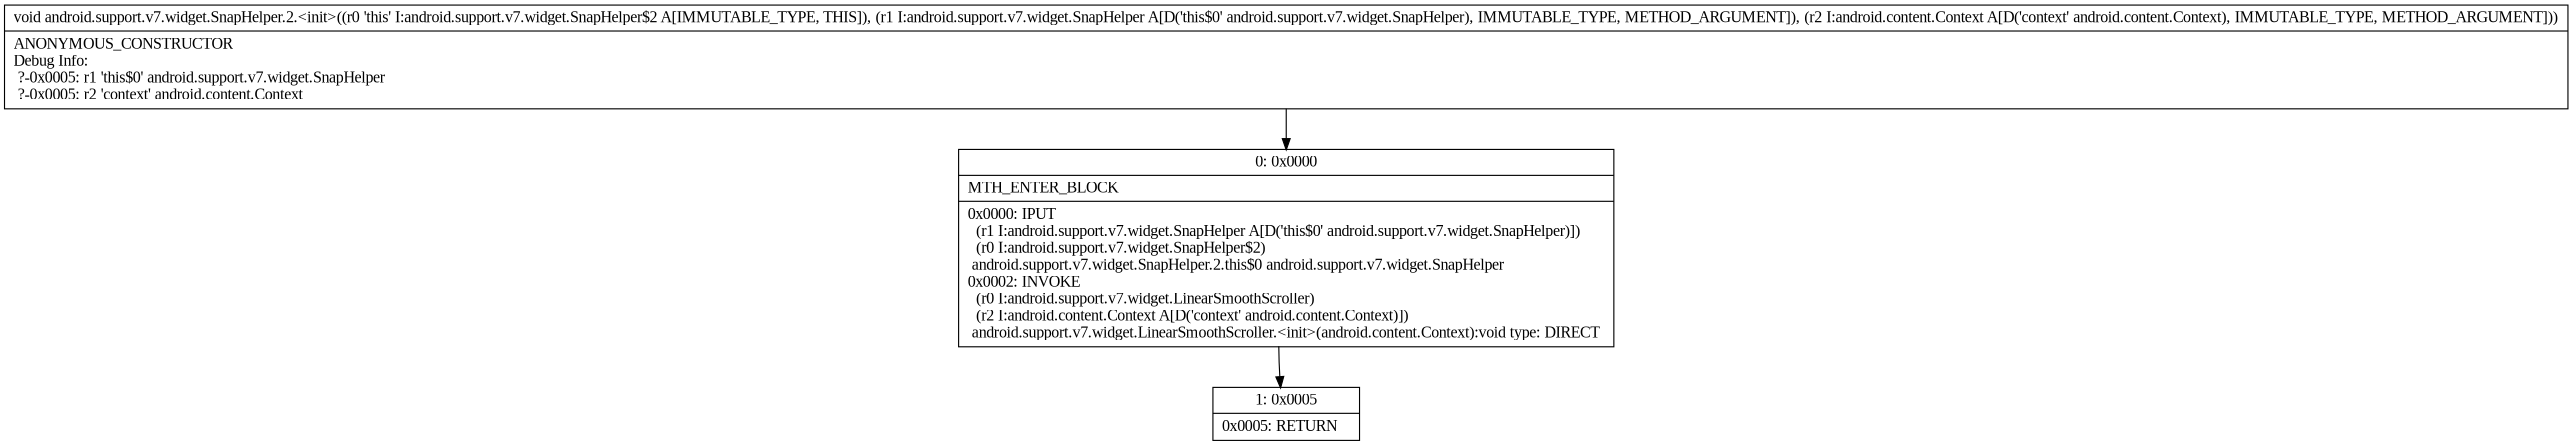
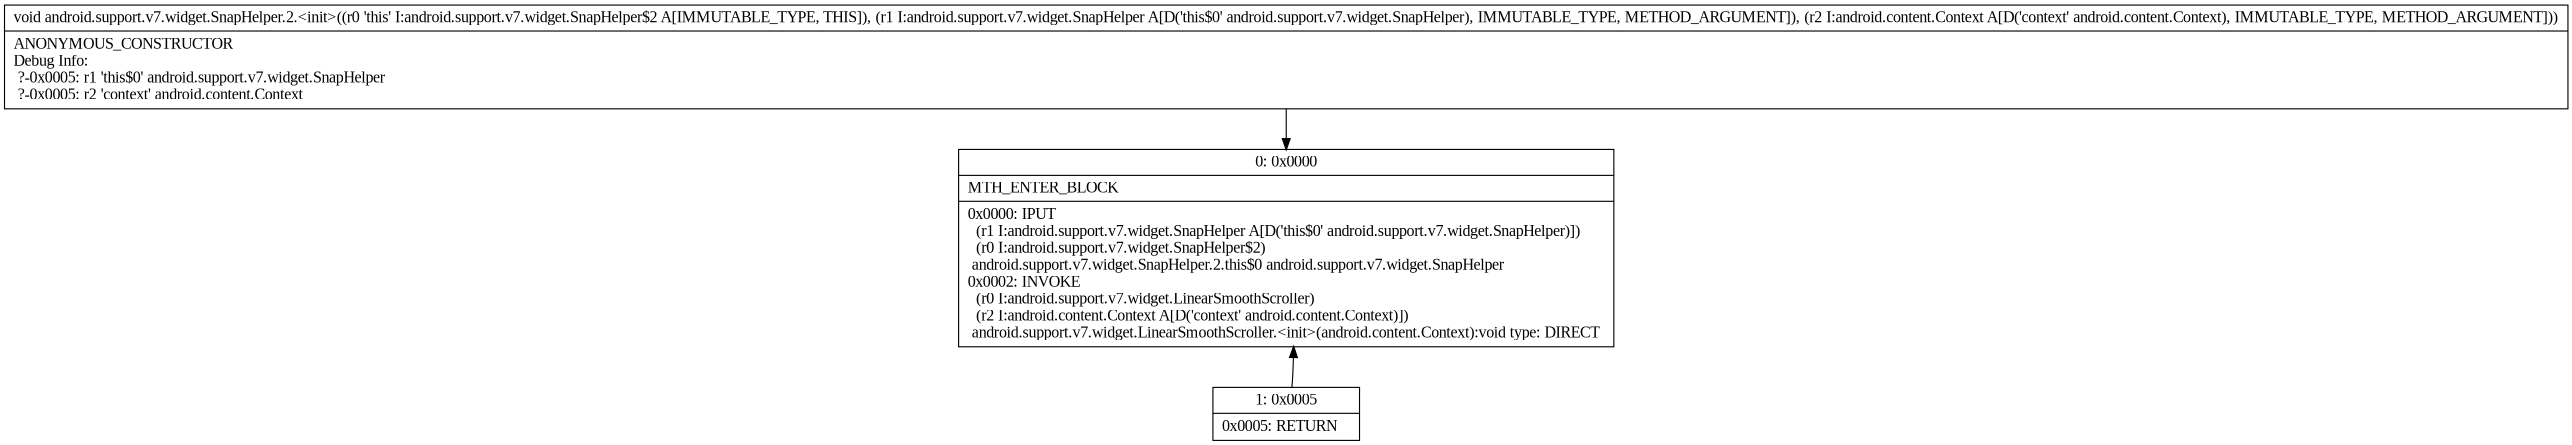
(1279, 361) -> (1293, 373)
